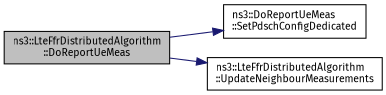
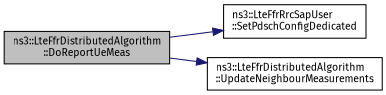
(295, 21) -> (295, 21)
